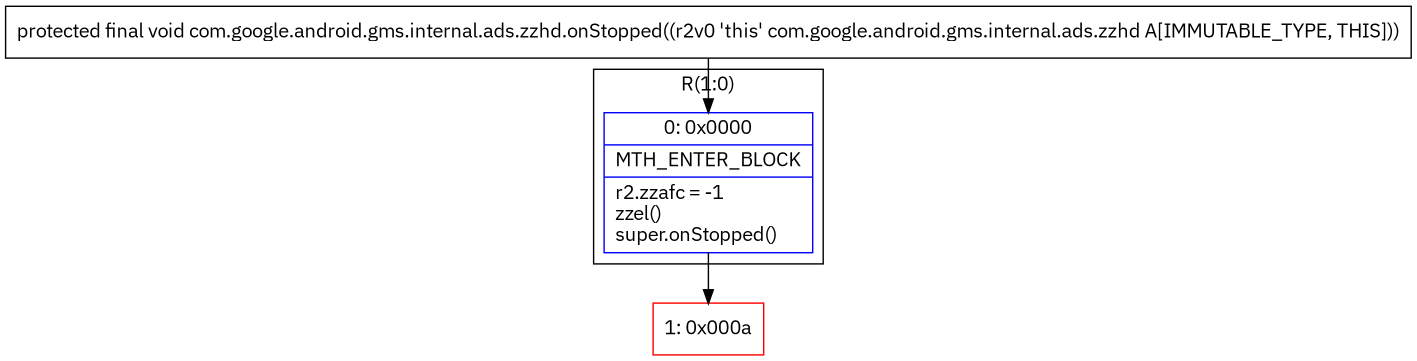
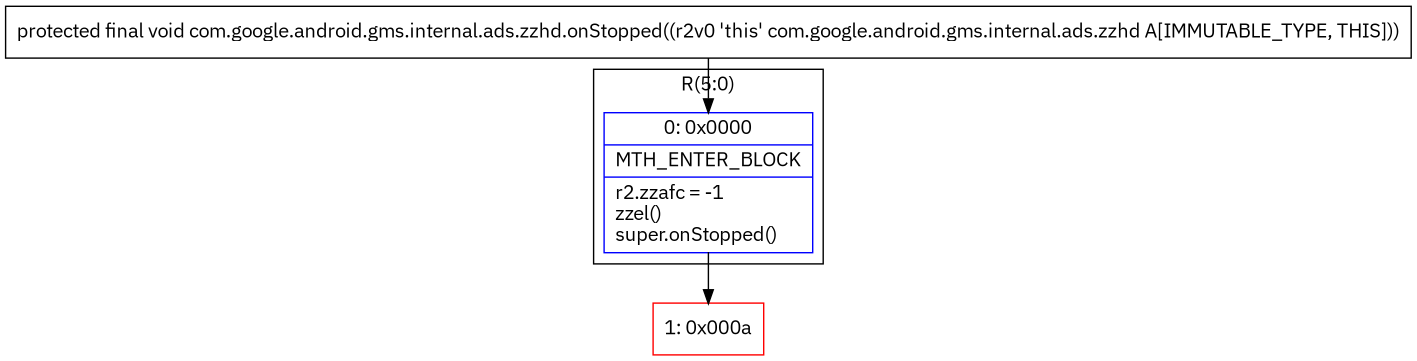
(708, 85) -> (708, 85)
